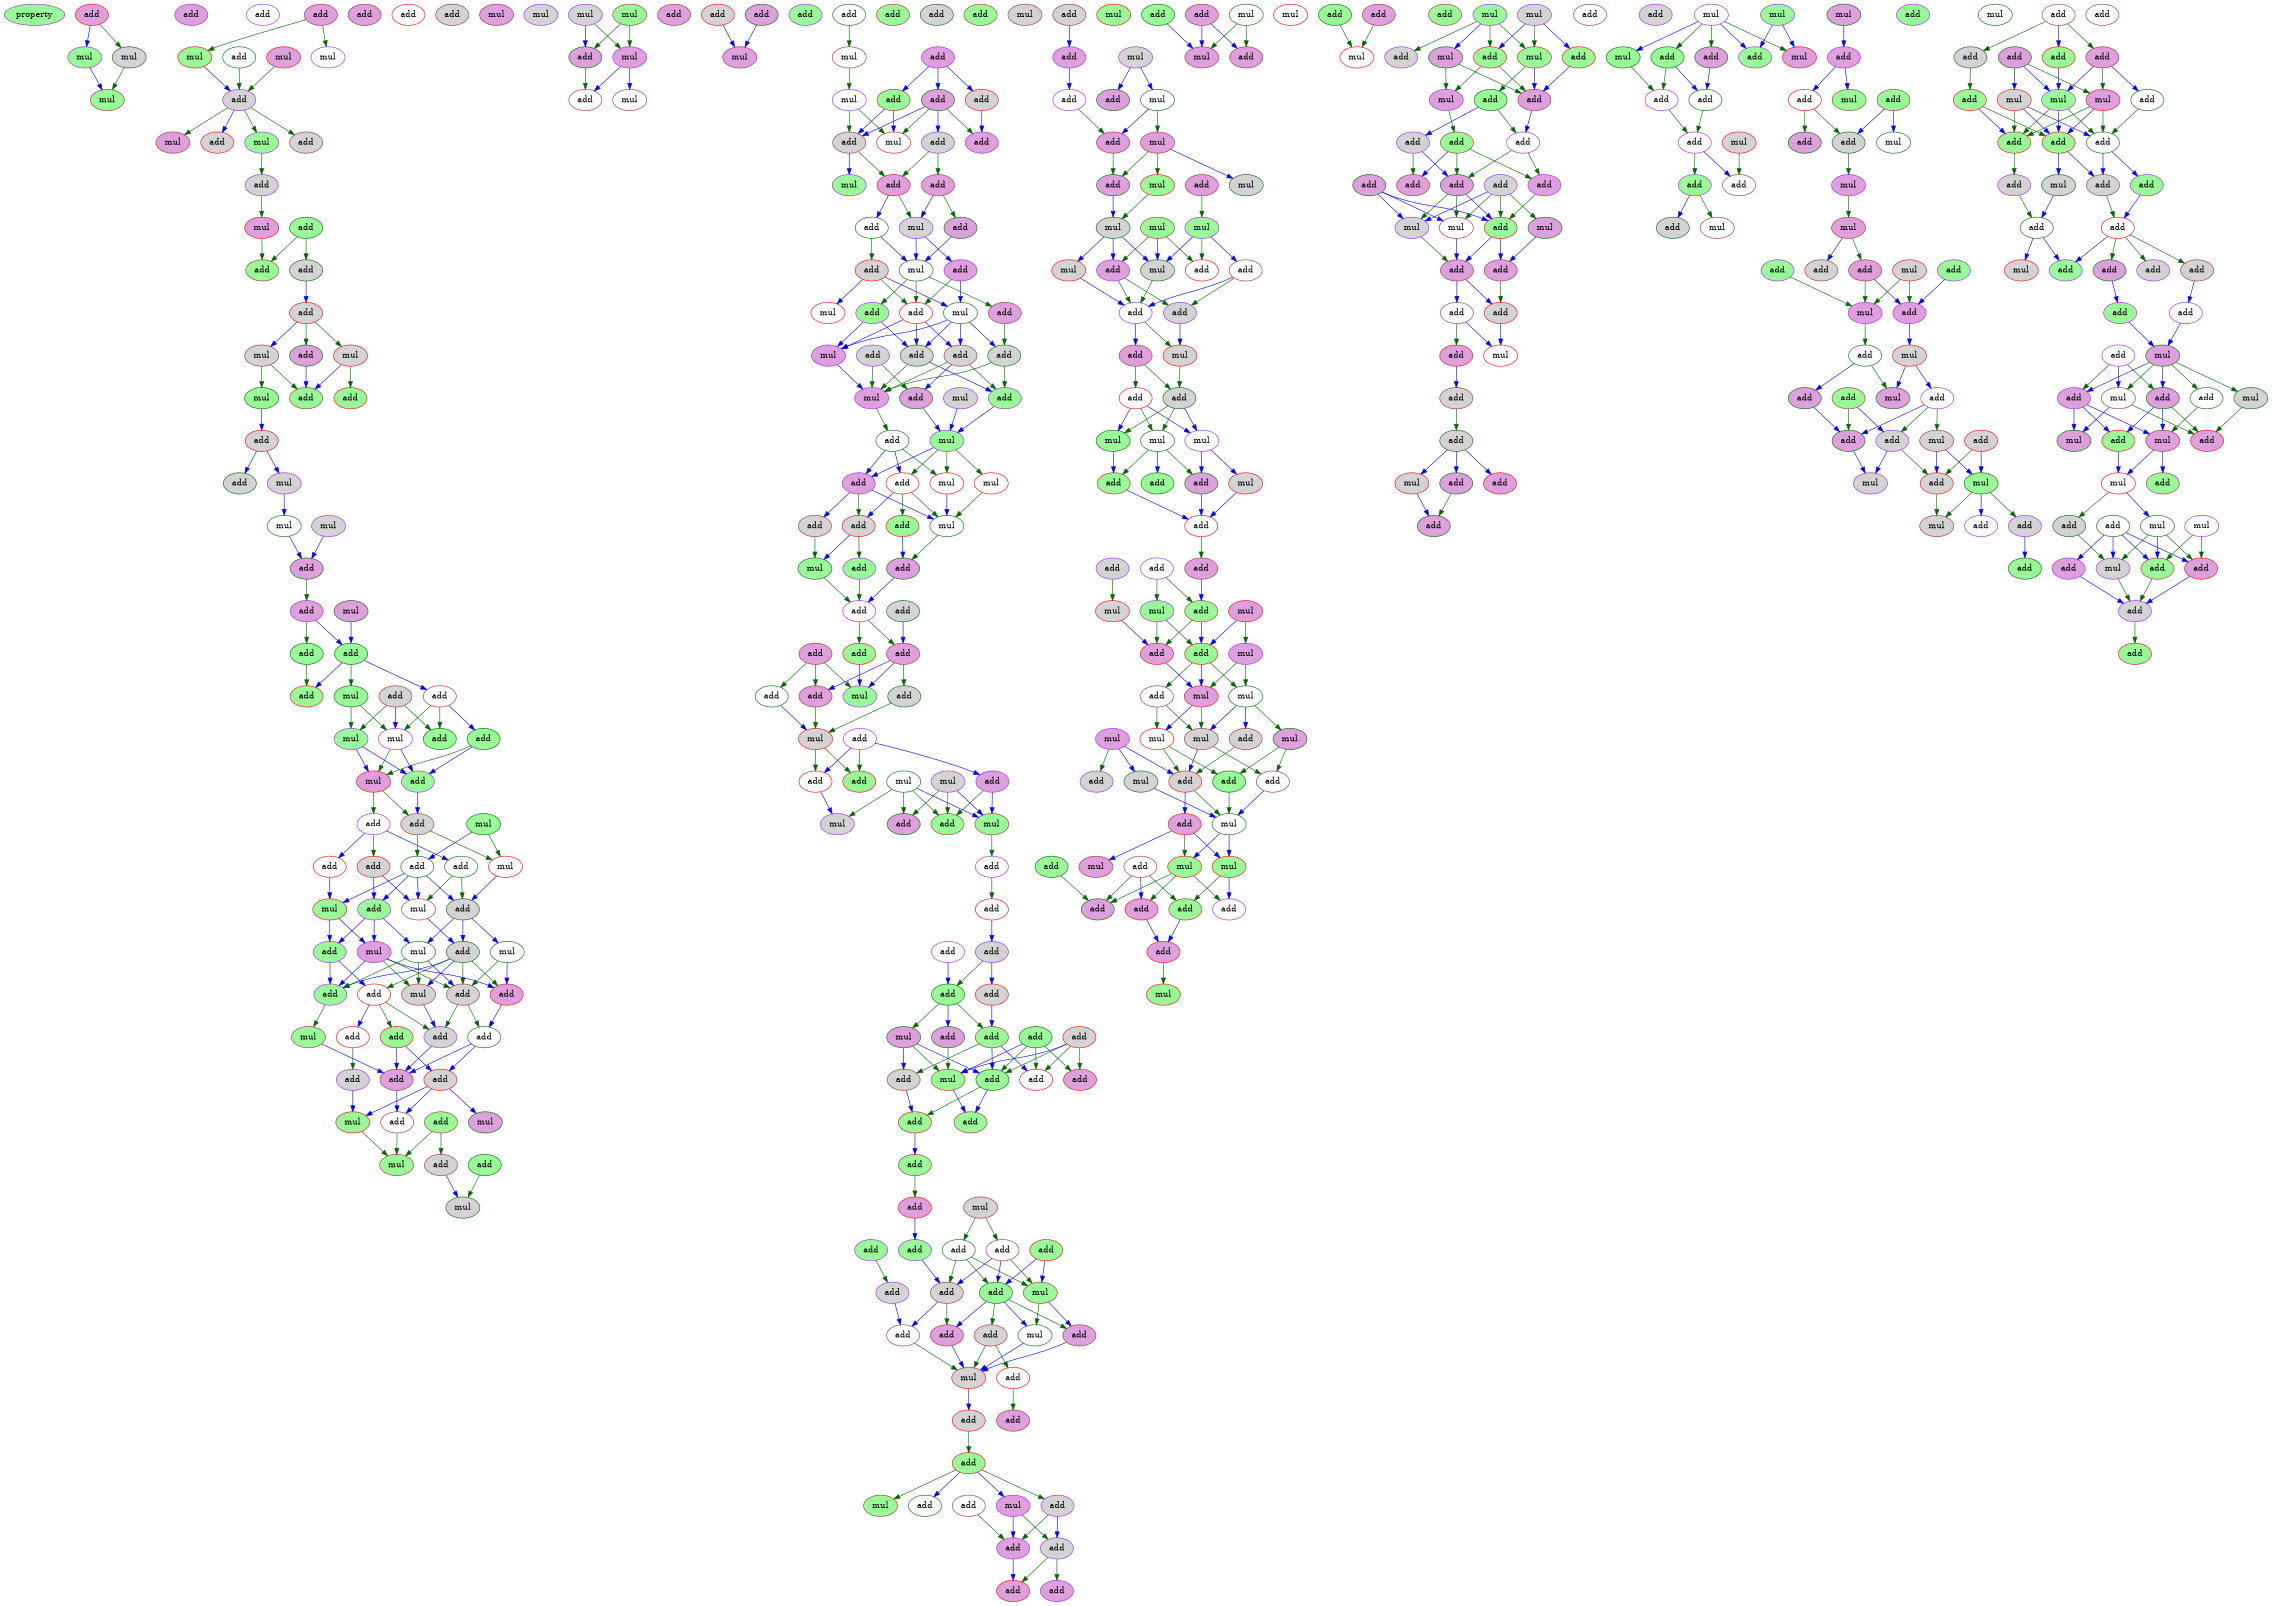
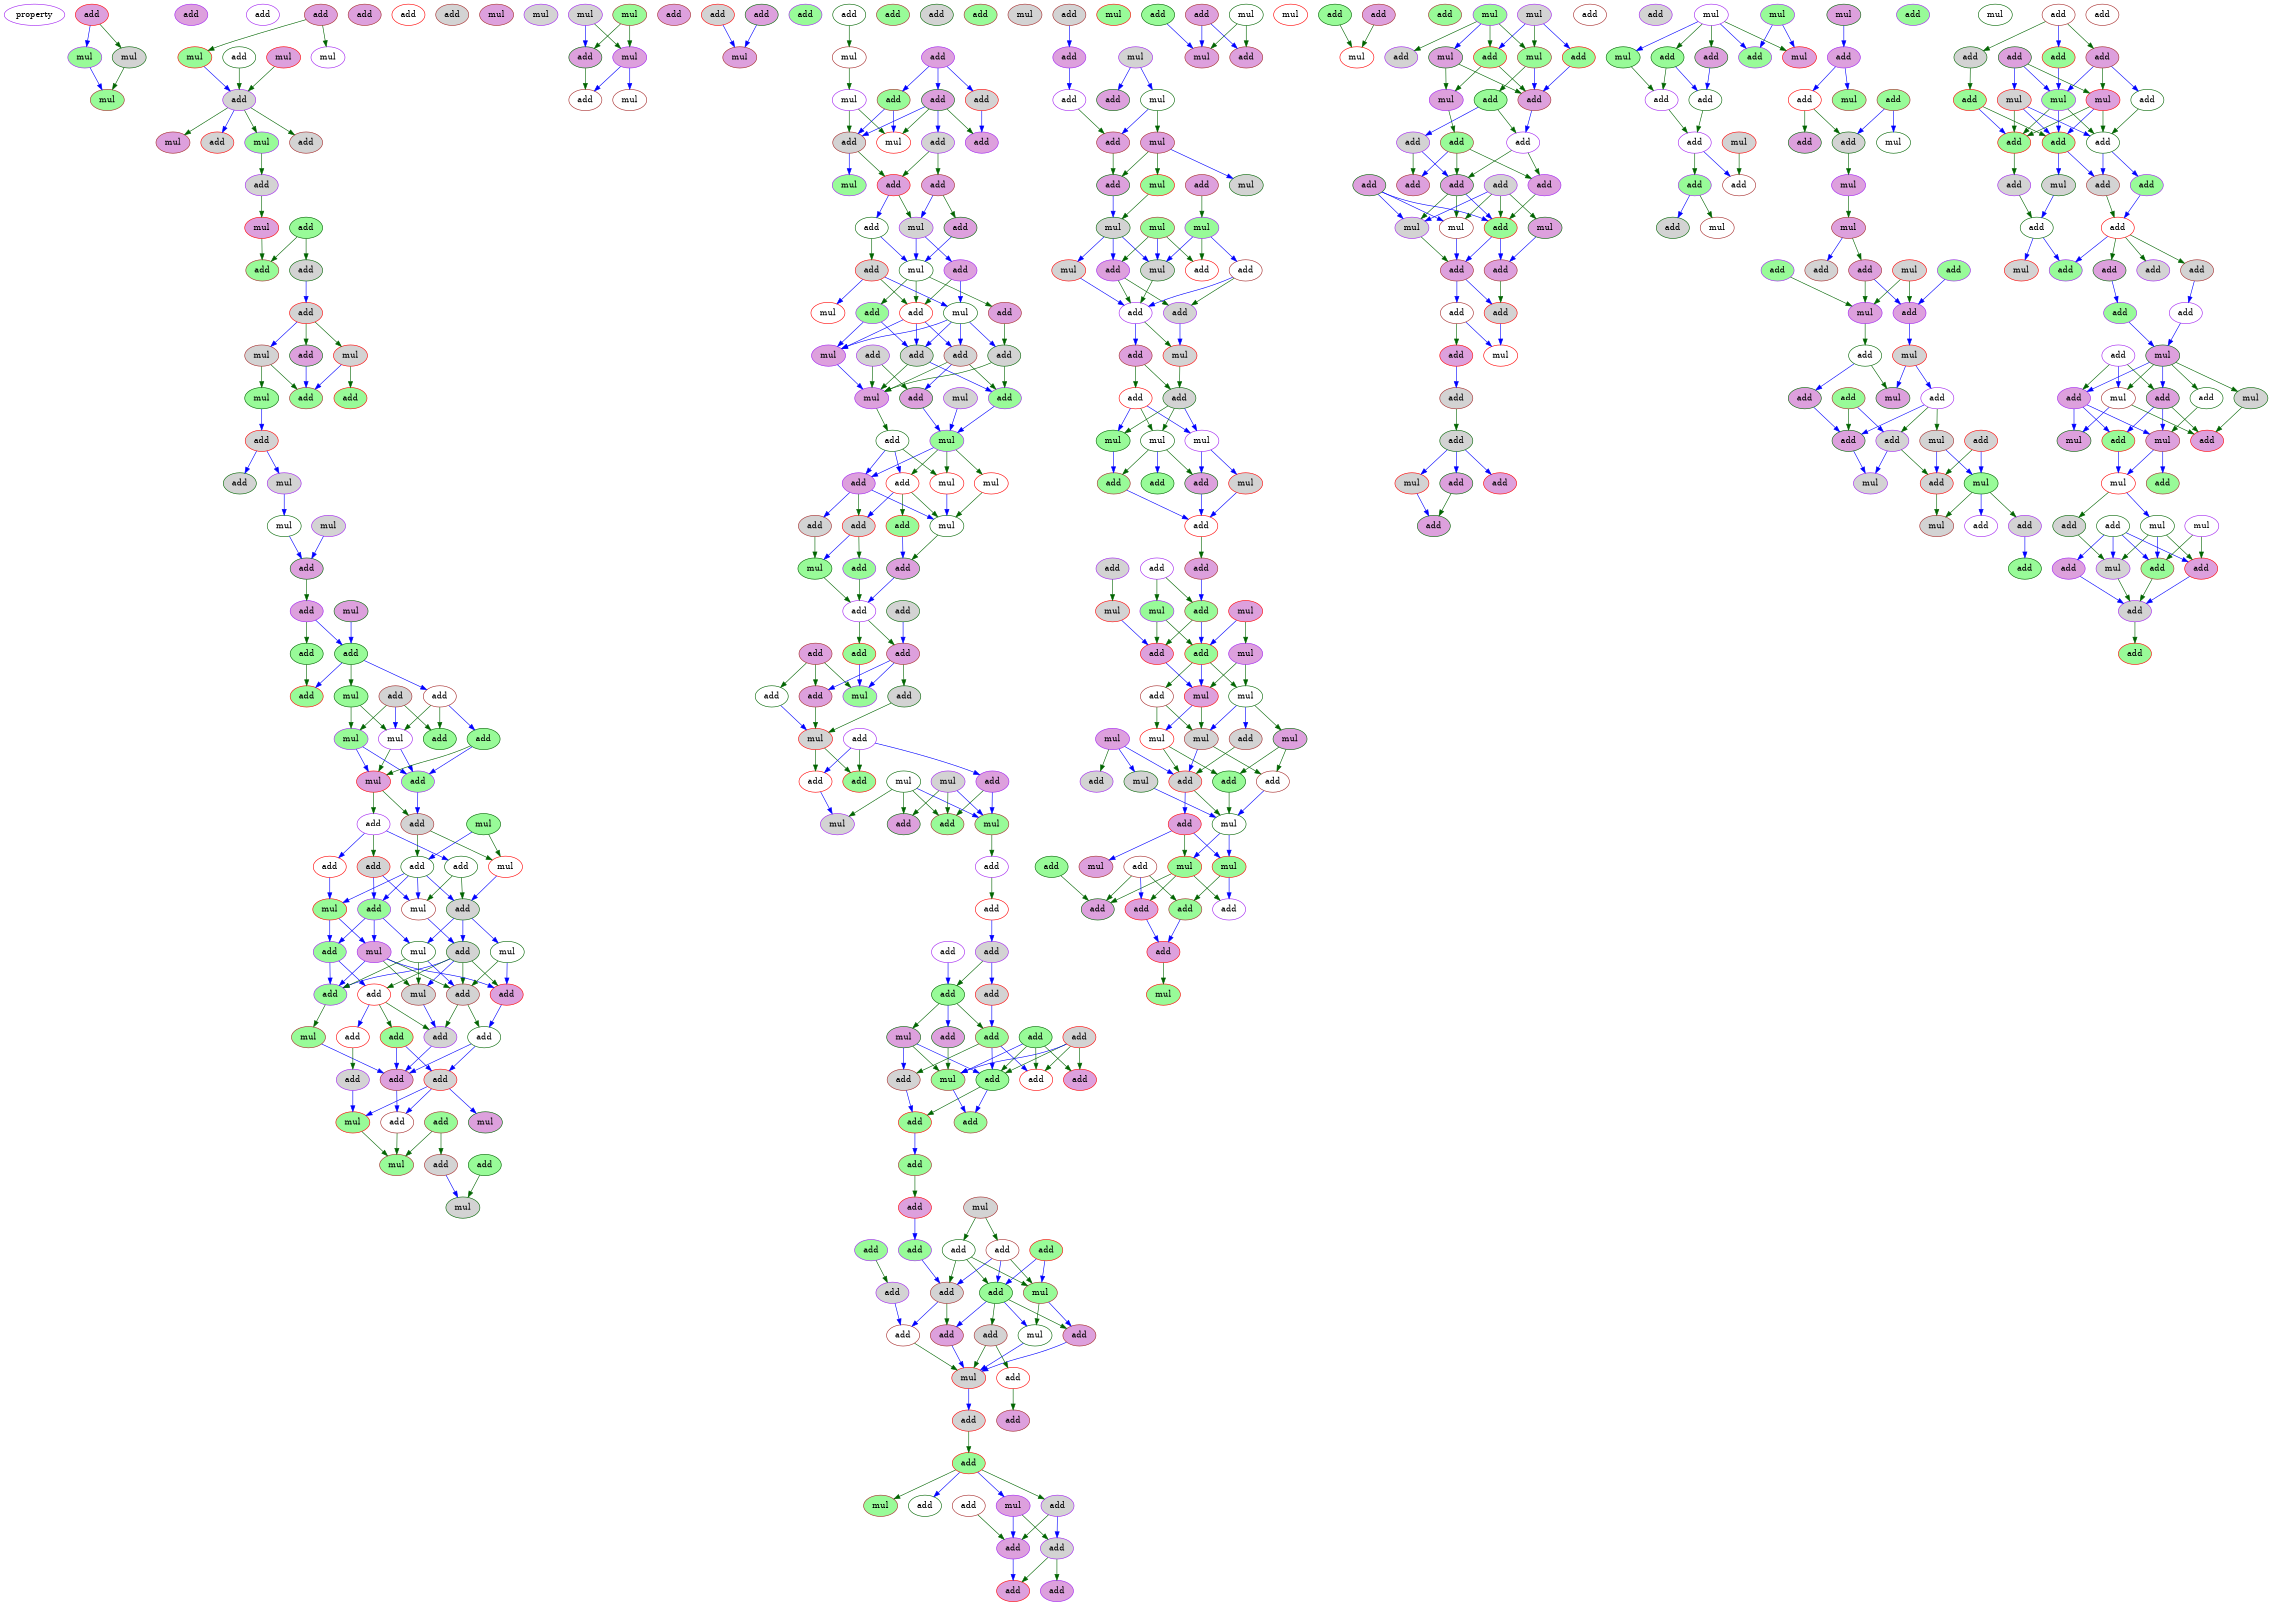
(35, 15) -> (35, 15)
